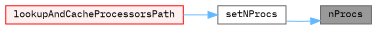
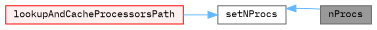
(298, 21) -> (308, 9)
